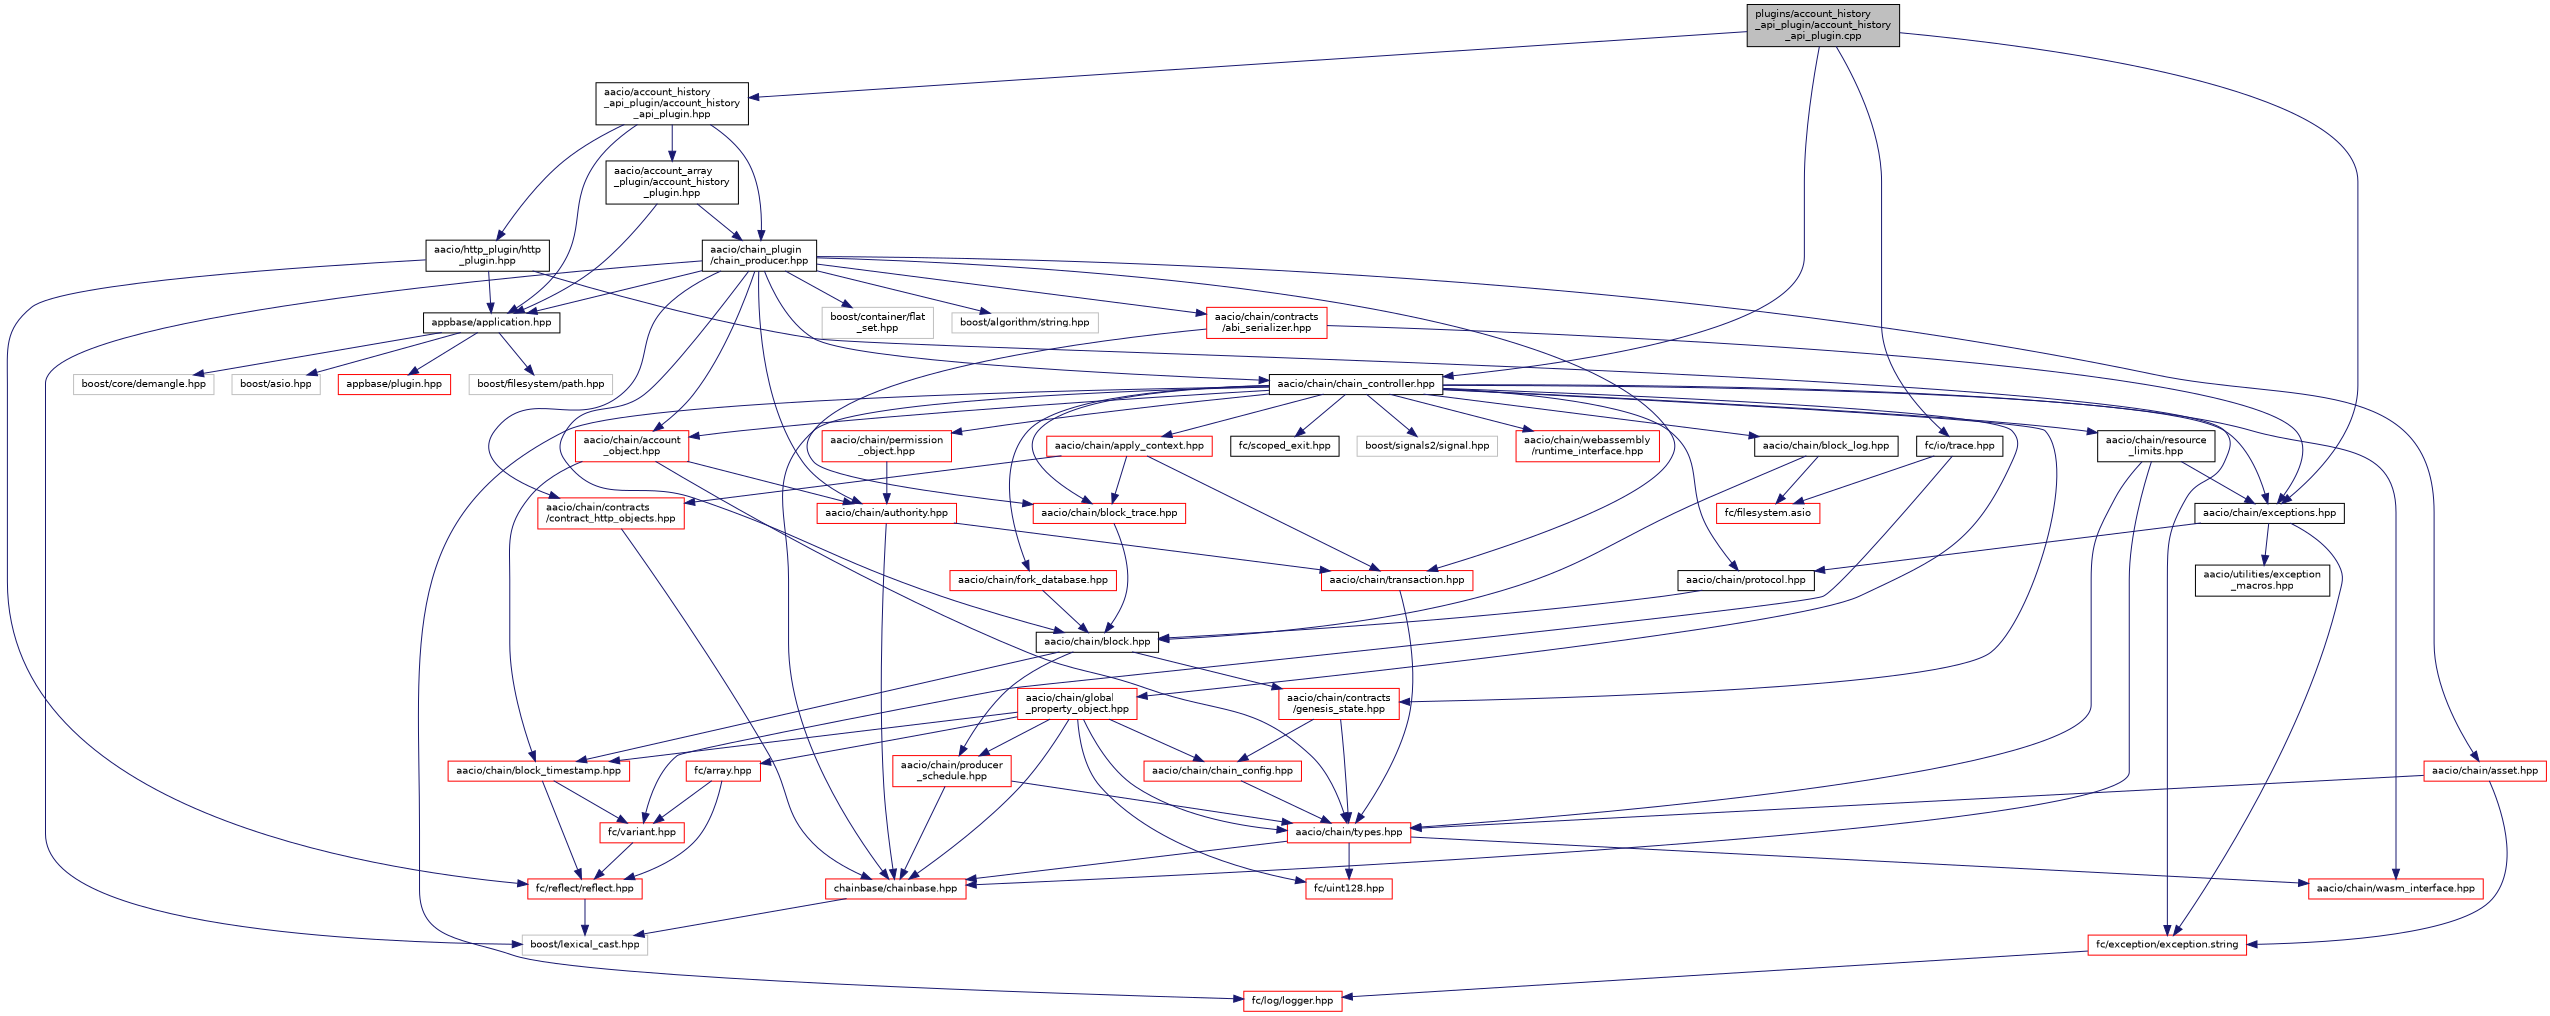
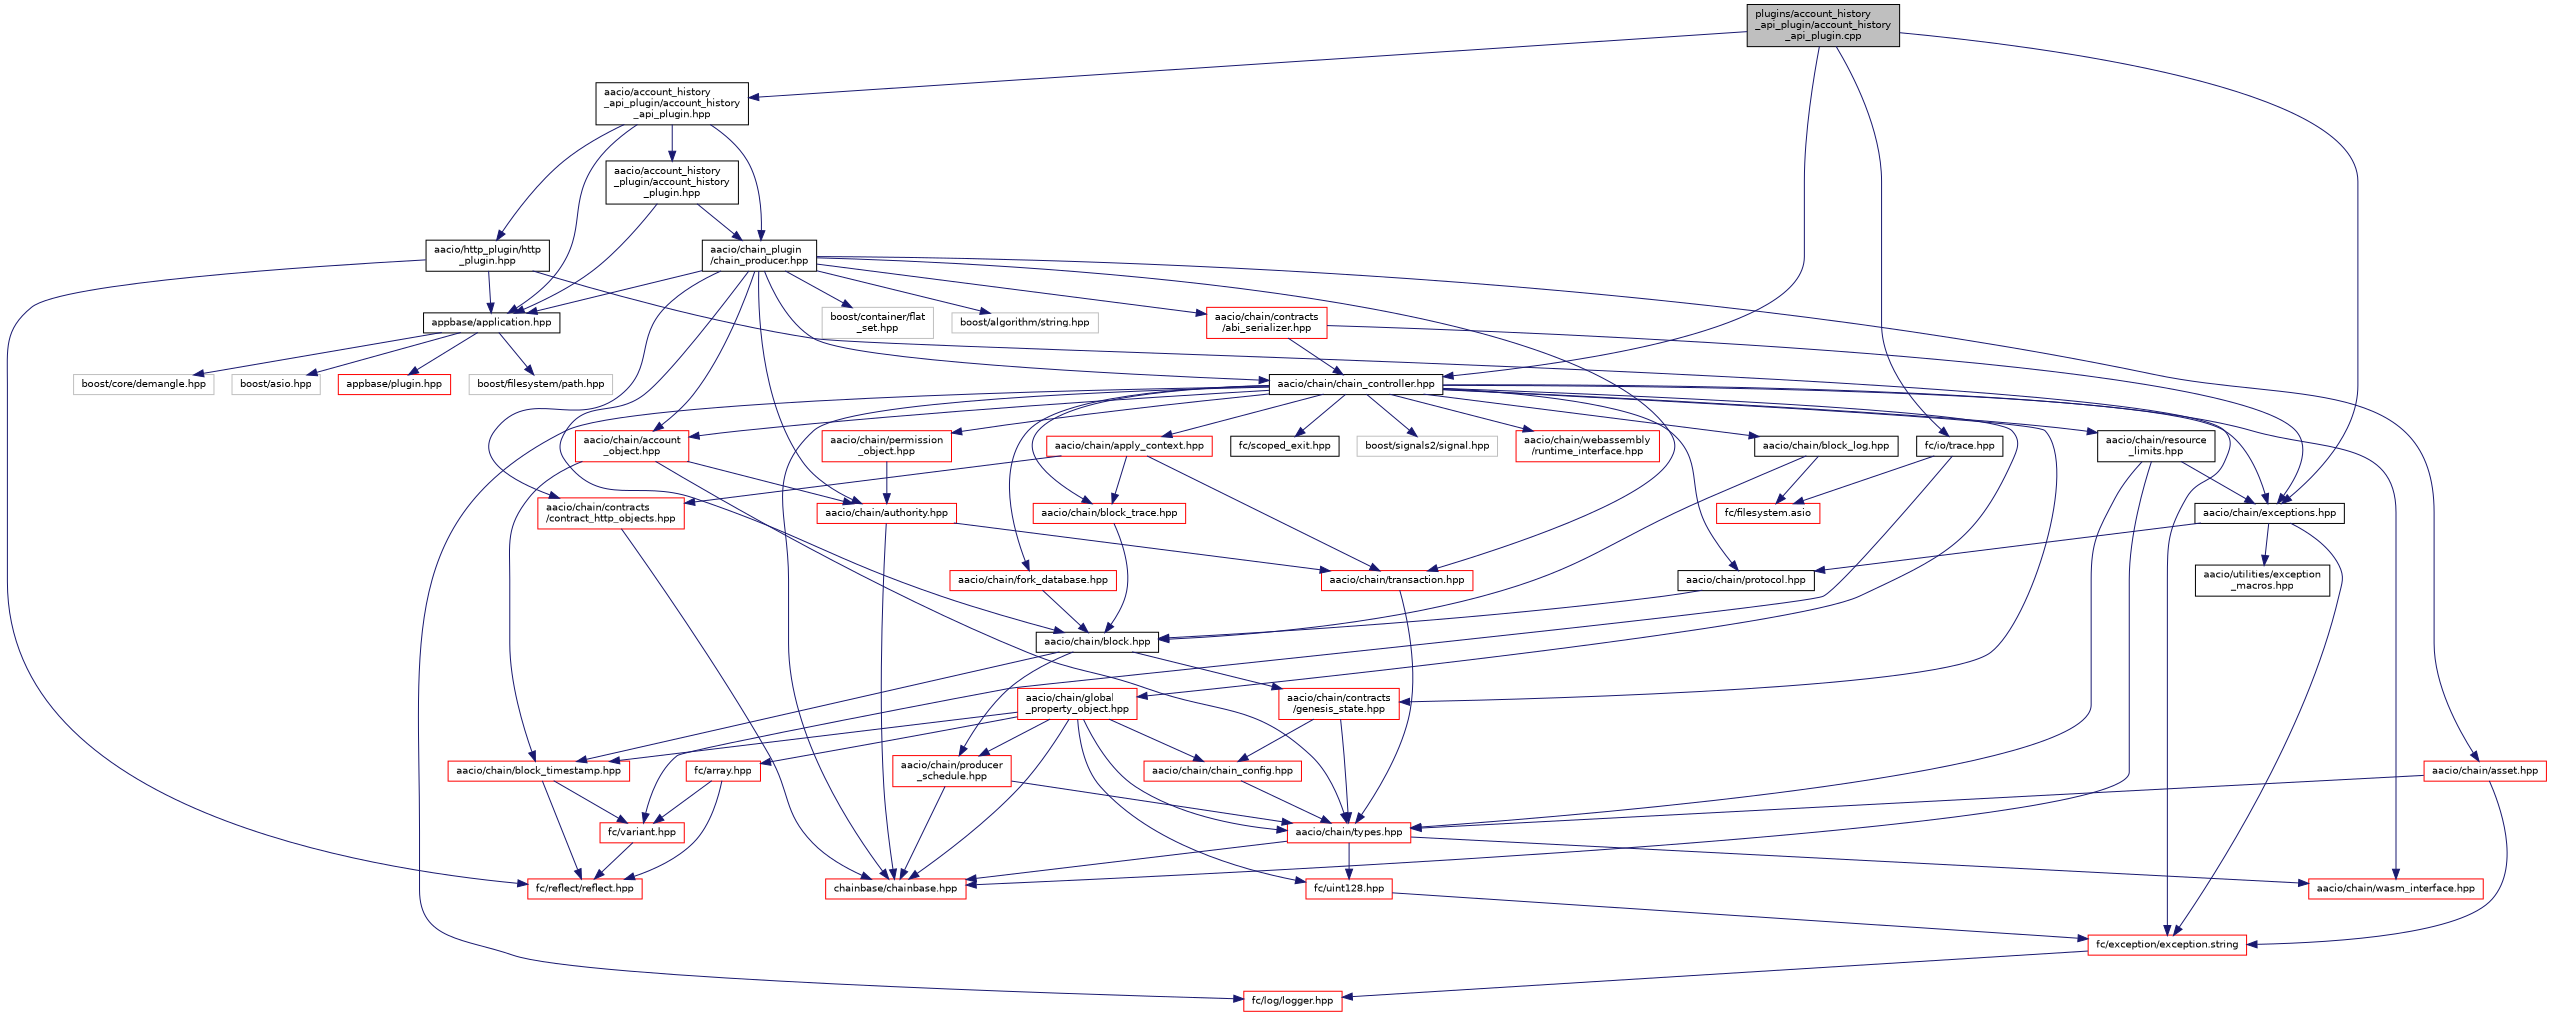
(672, 183) -> (672, 183)
(883, 390) -> (1310, 353)
none -> (1735, 916)
(585, 945) -> none
